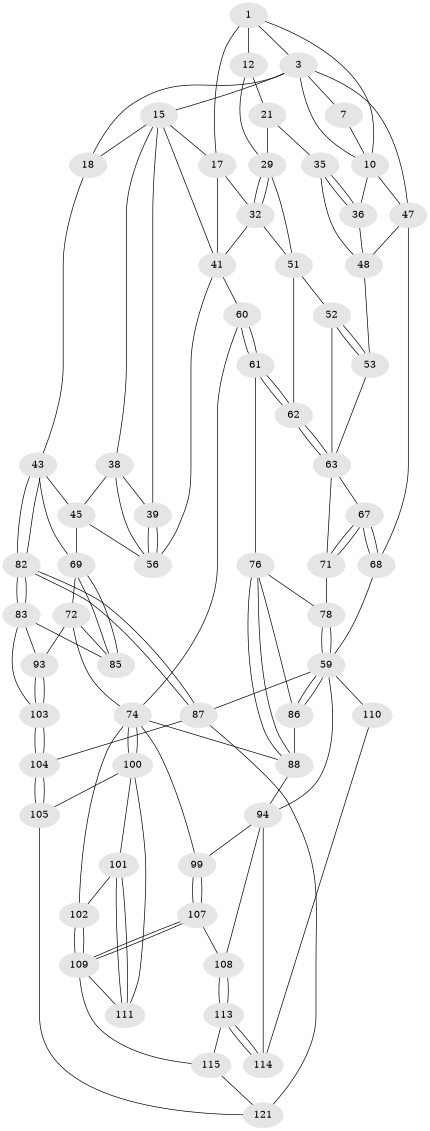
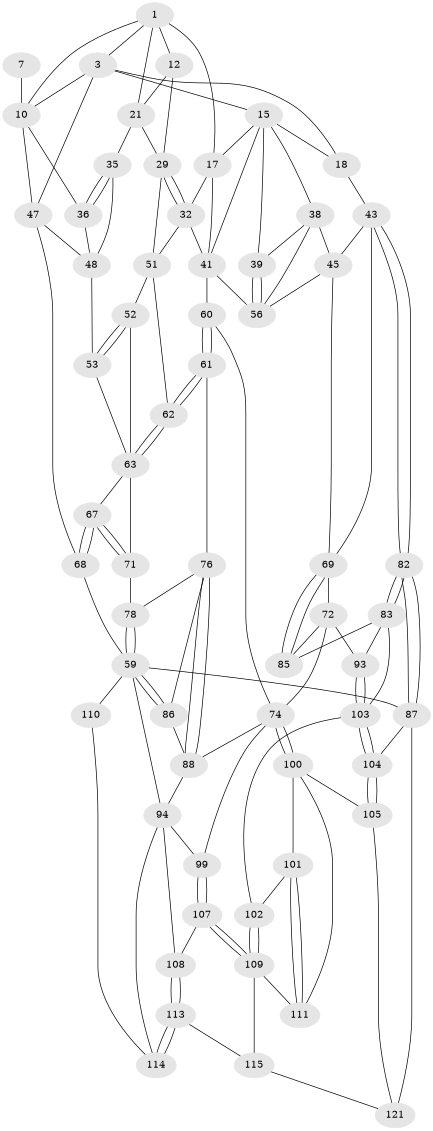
none -> (145, 65)
(321, 90) -> none
(89, 811) -> (251, 785)
